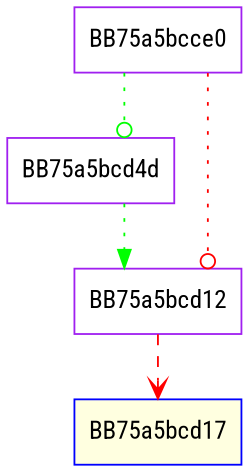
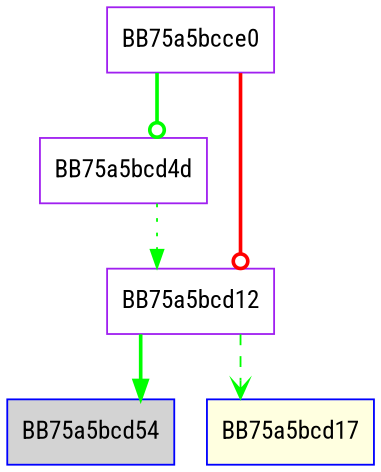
(124, 98) -> (157, 98)
(208, 164) -> (241, 164)
(158, 357) -> (241, 357)
none -> (91, 432)
